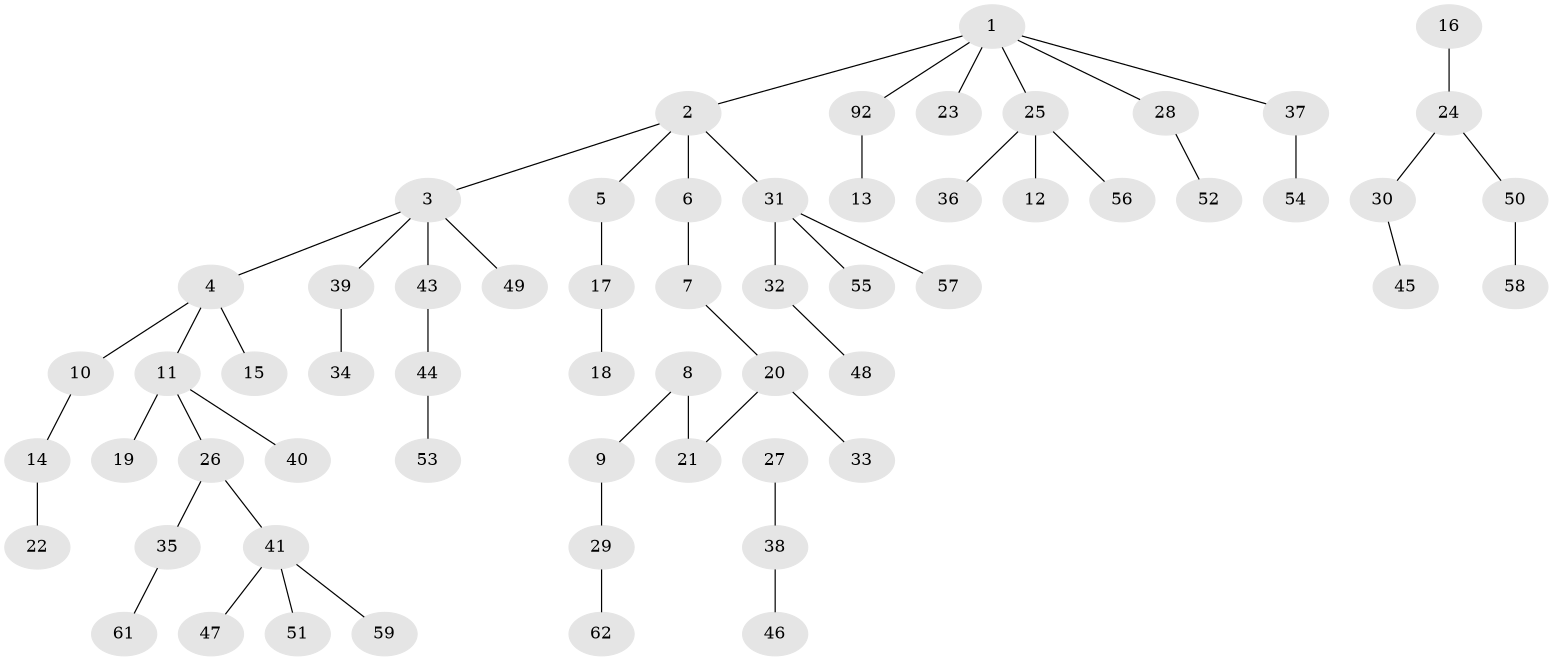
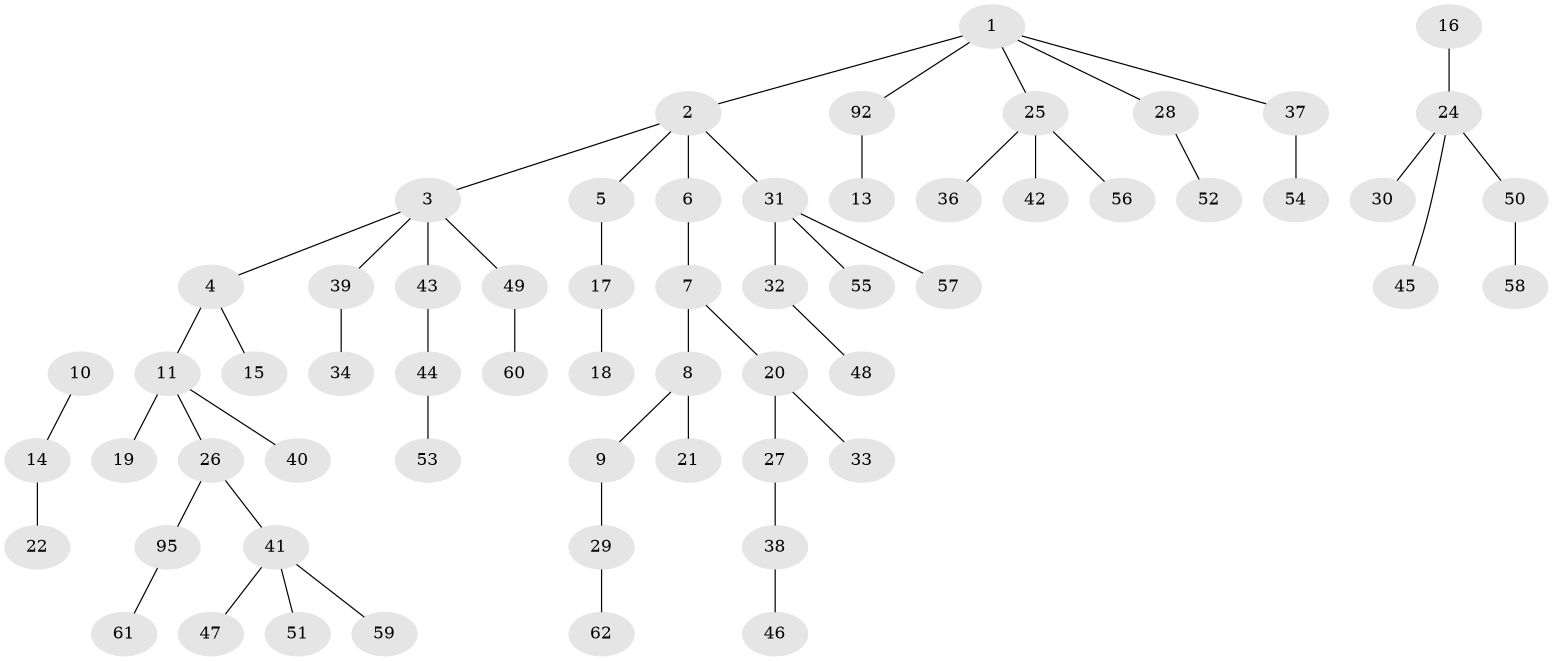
(949, 113) -> none
(1036, 200) -> (1036, 200)
(1394, 244) -> (1431, 201)
(146, 330) -> none
none -> (688, 330)
none -> (515, 374)
(732, 417) -> (775, 417)
(168, 547) -> (168, 547)
